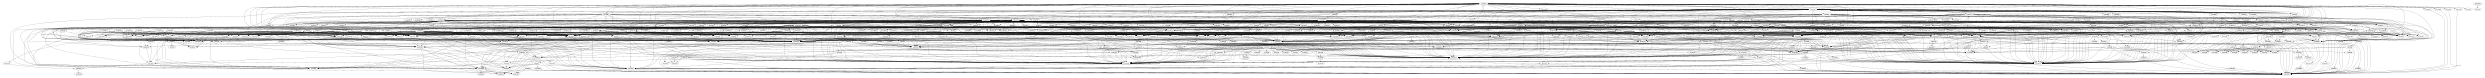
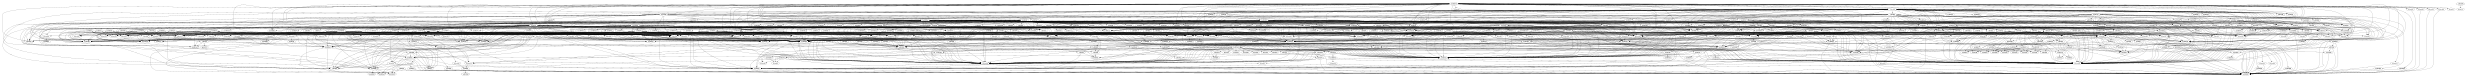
none -> (2411, 9)
(1689, 36) -> none
